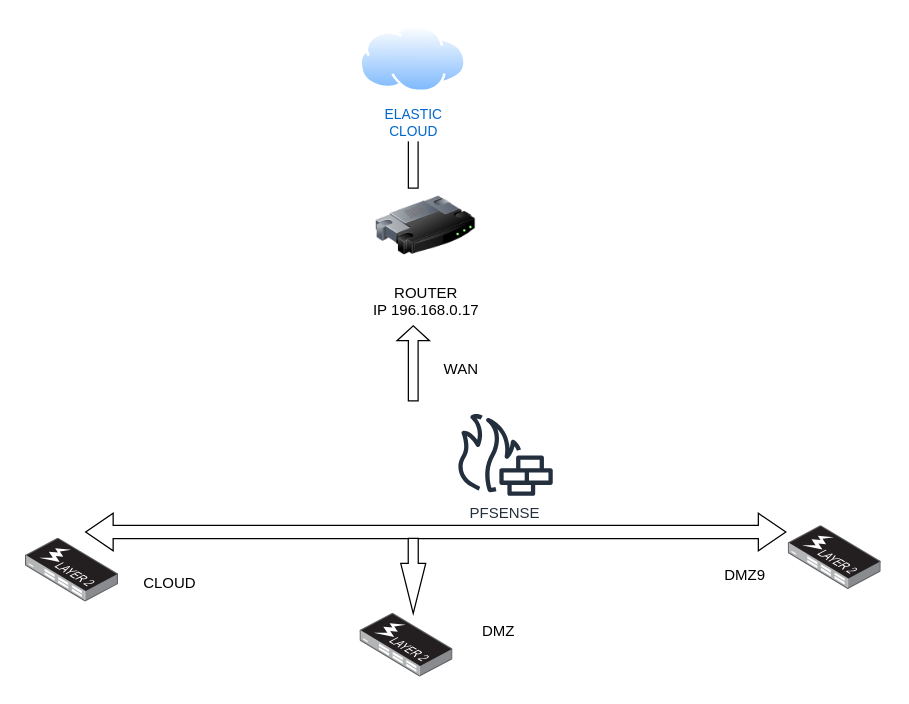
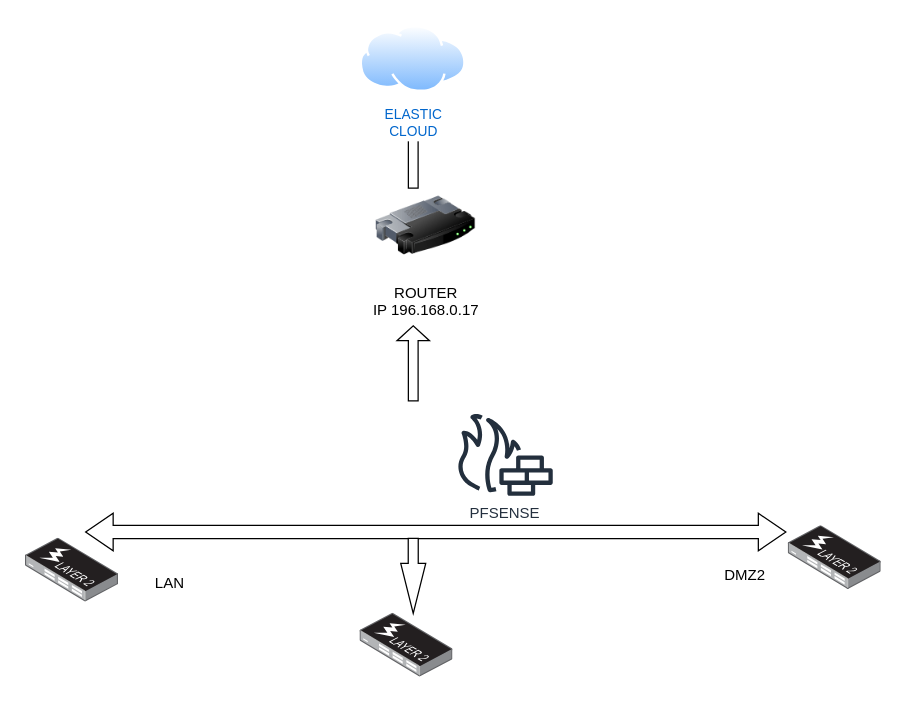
(461, 369) -> none
(745, 576) -> (745, 576)
(170, 583) -> (170, 583)
(498, 632) -> none
